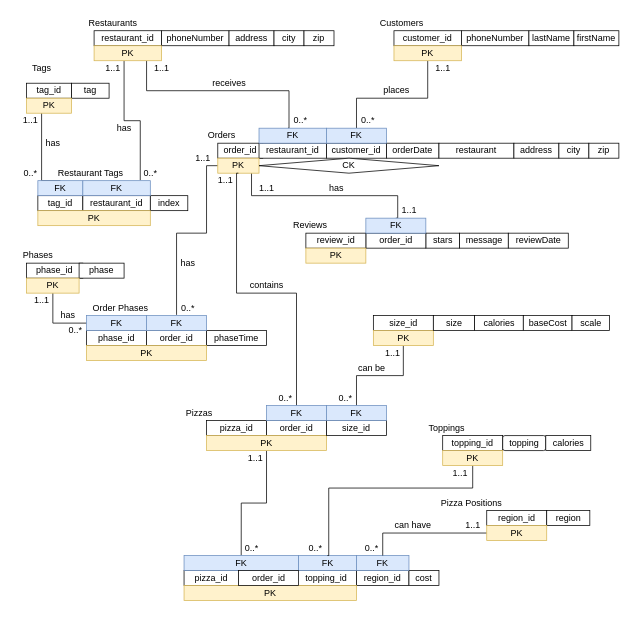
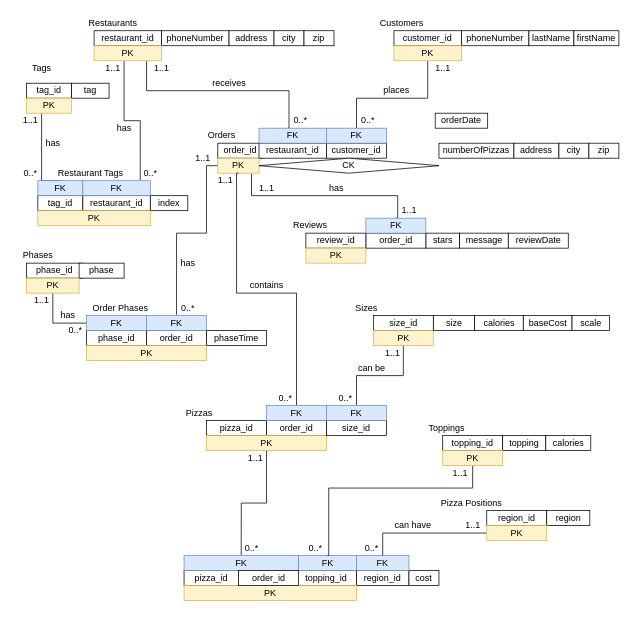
(413, 150) -> (462, 120)
(477, 150) -> (477, 150)
none -> (366, 308)
(524, 443) -> (524, 443)
